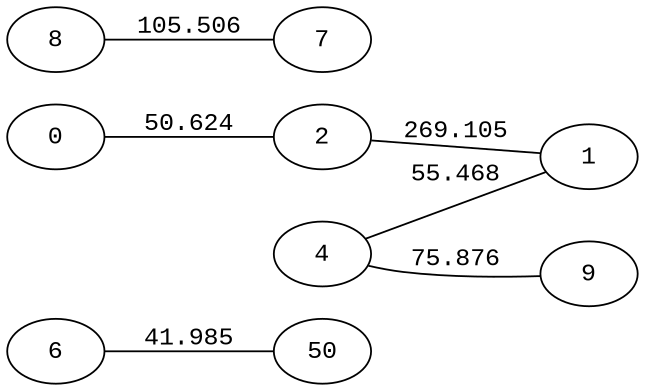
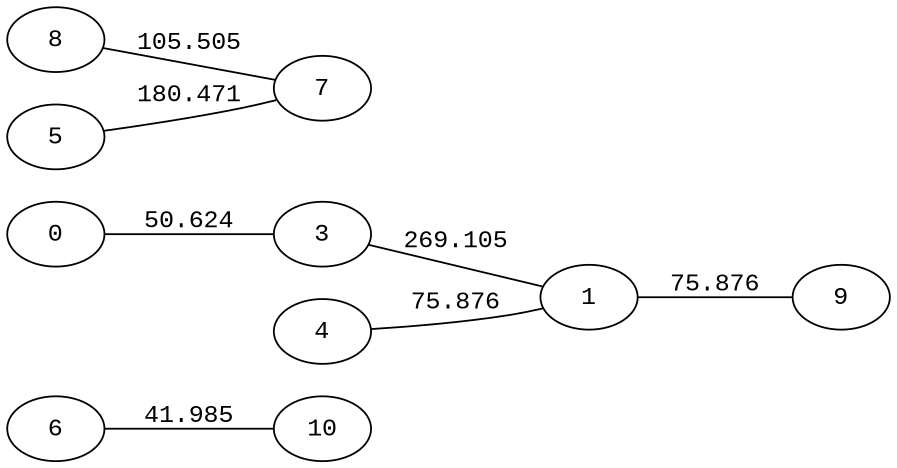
(189, 26) -> (189, 42)
none -> (56, 137)
(322, 137) -> (322, 234)
(456, 174) -> (456, 302)
(454, 276) -> (715, 297)
(322, 351) -> (322, 429)
